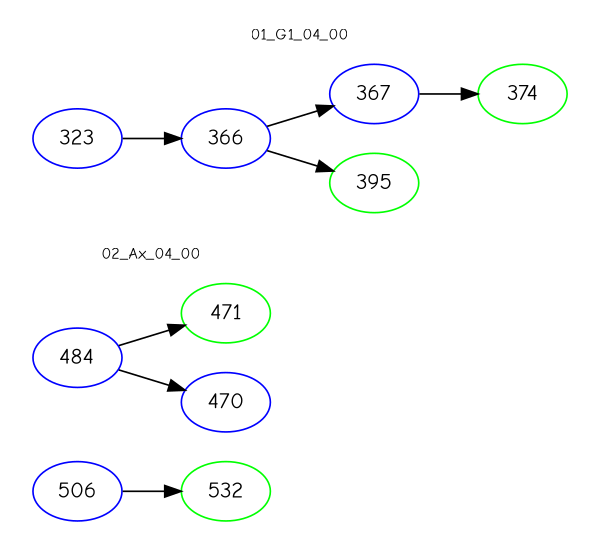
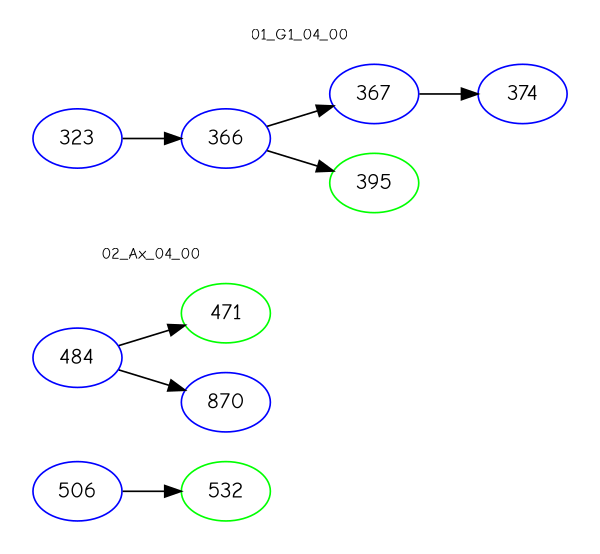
(523, 94) -> (523, 94)
(226, 402) -> (226, 402)
